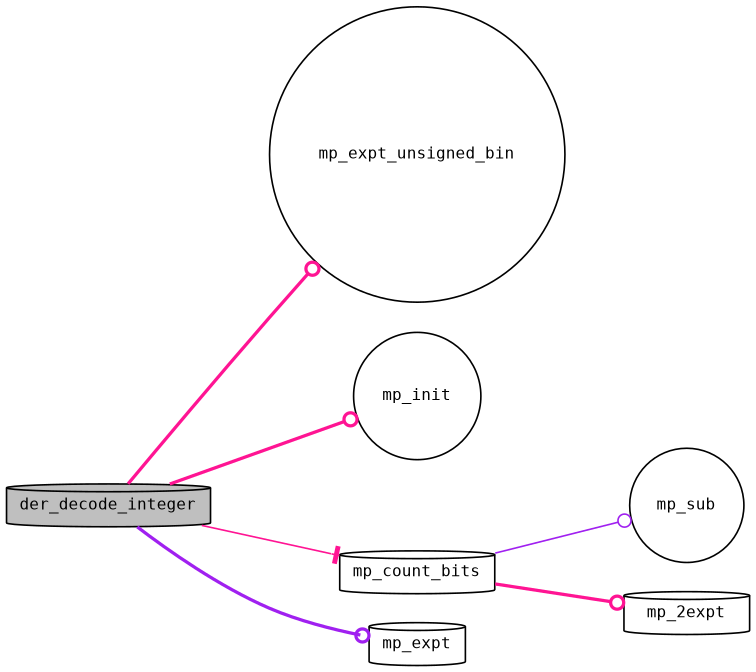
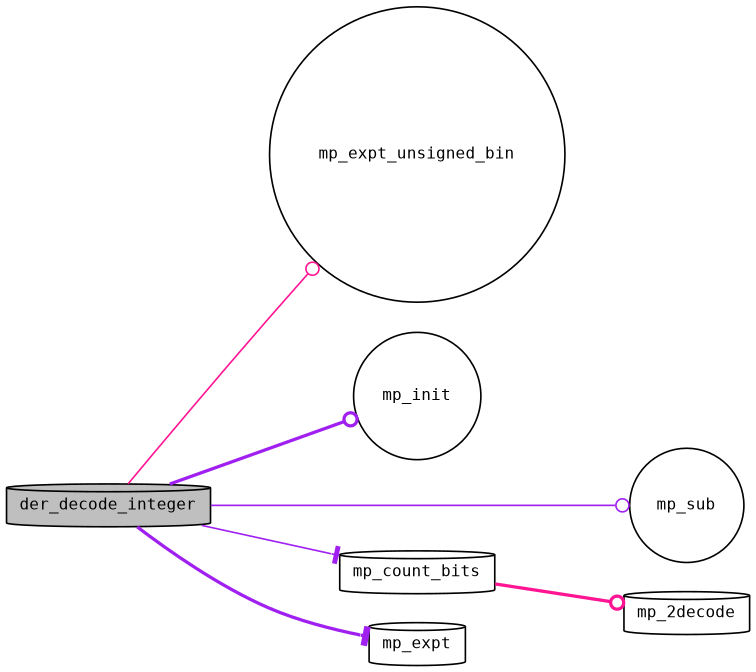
(217, 378) -> (217, 378)
(257, 453) -> (257, 453)
(557, 538) -> (413, 505)
(266, 540) -> (266, 540)
(242, 595) -> (242, 595)
(687, 613) -> (687, 613)
